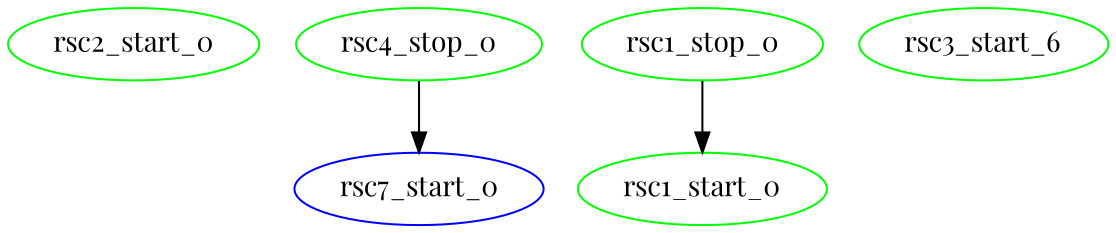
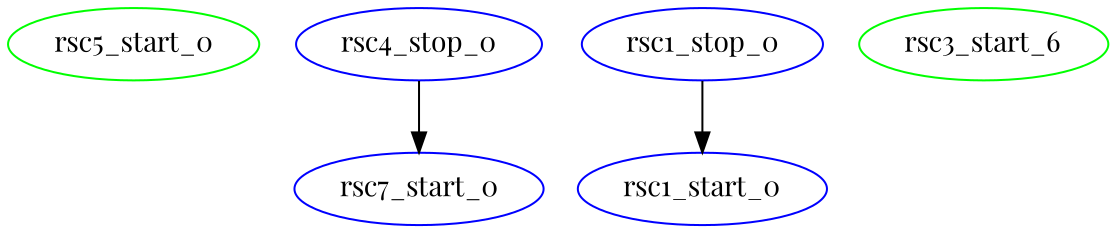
(134, 44) -> (134, 44)
(419, 44) -> (419, 44)
(702, 44) -> (702, 44)
(702, 189) -> (702, 189)
